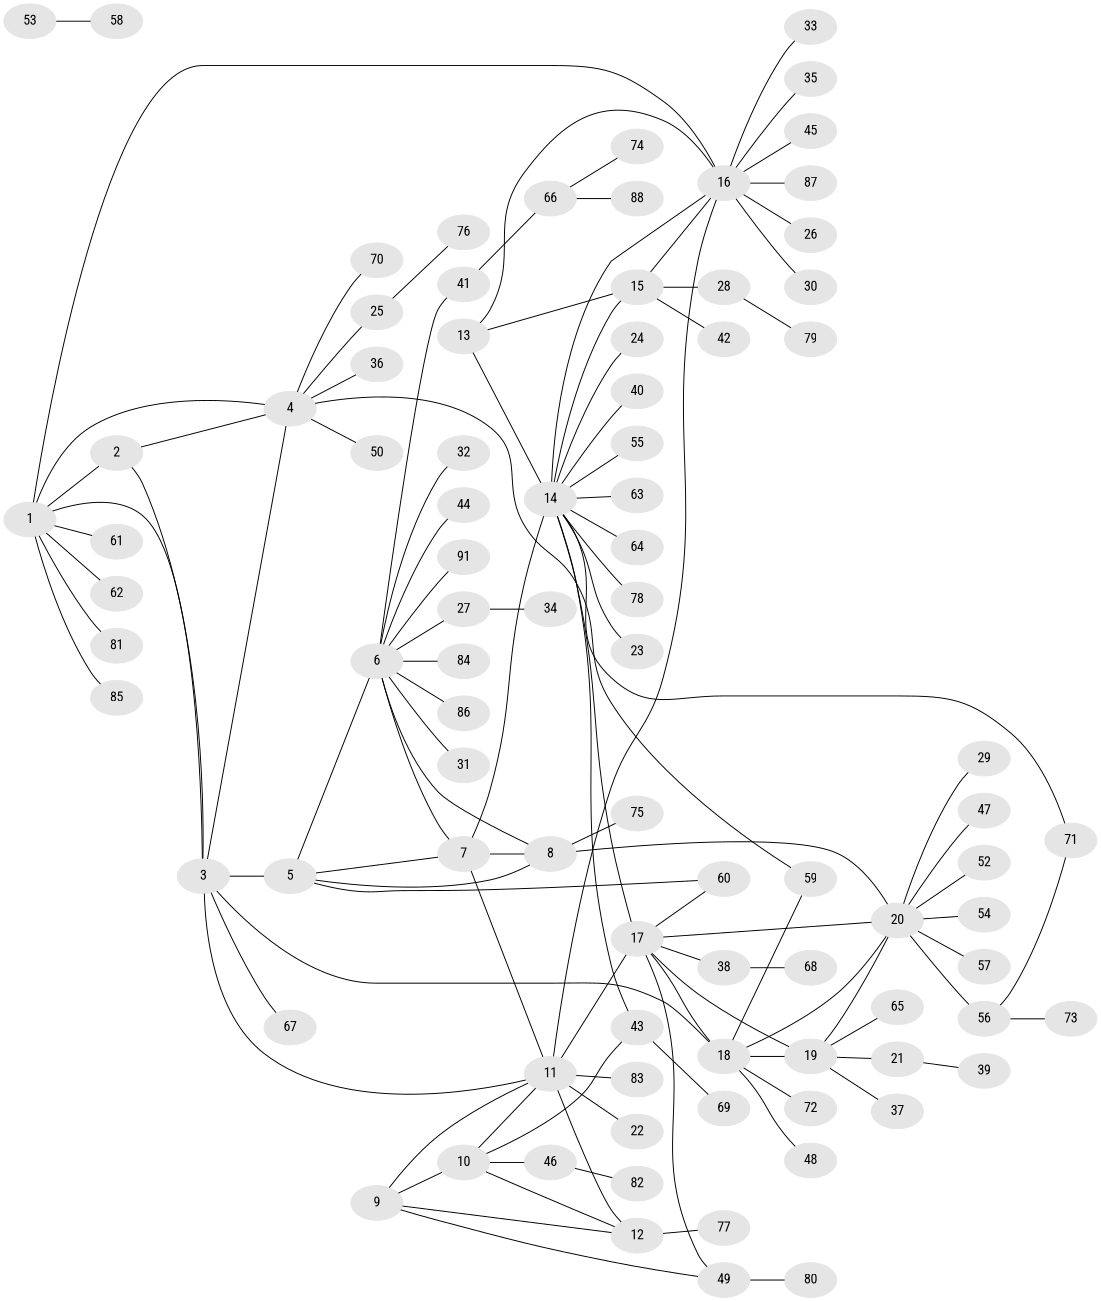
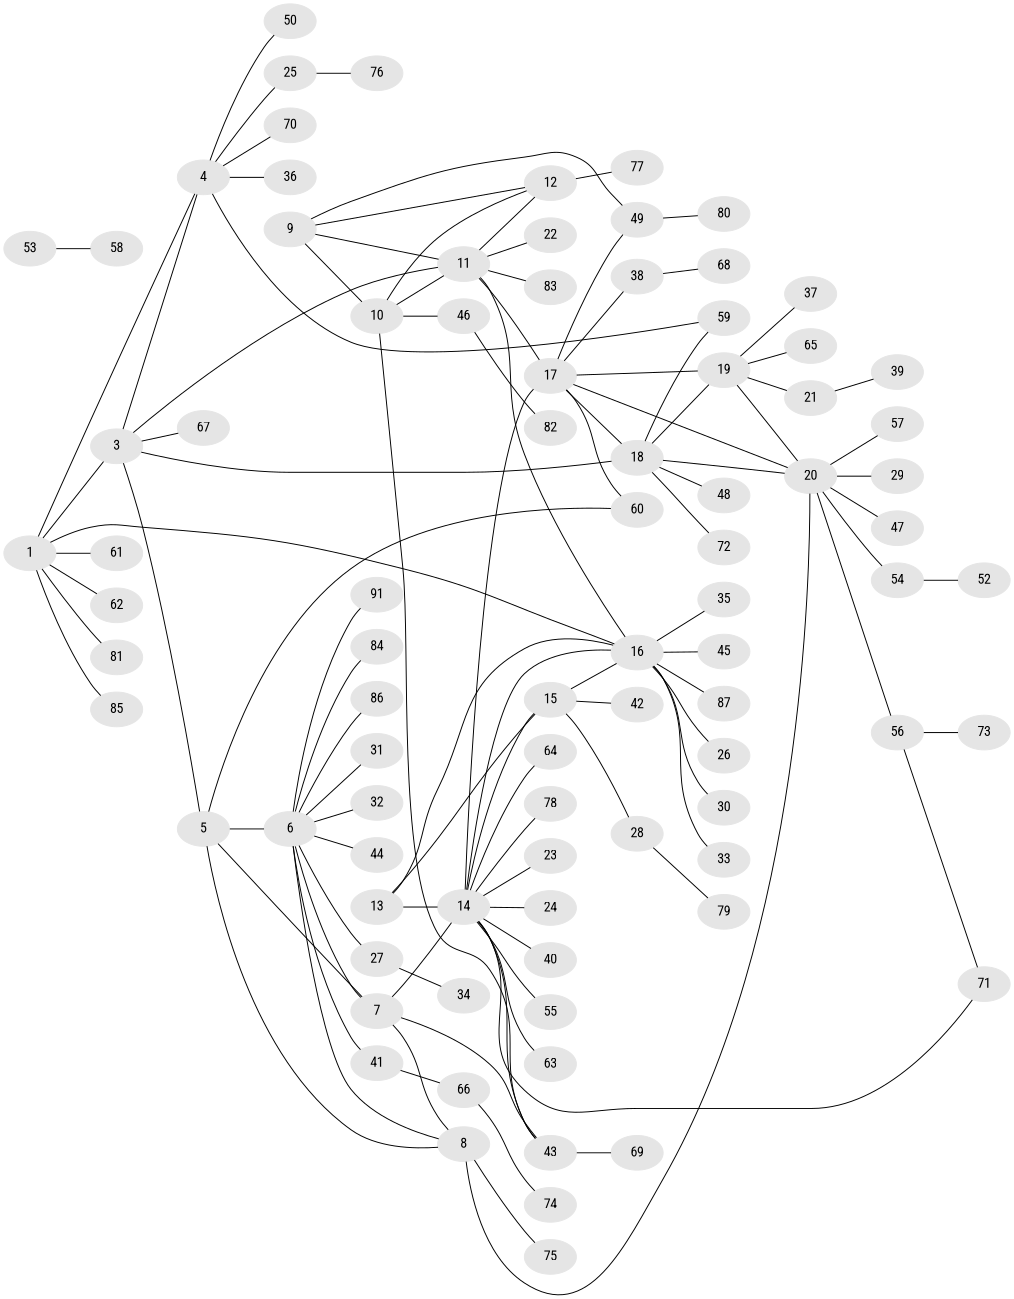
(637, 199) -> none
(117, 453) -> none
(941, 892) -> (941, 580)
(507, 964) -> (485, 1060)
